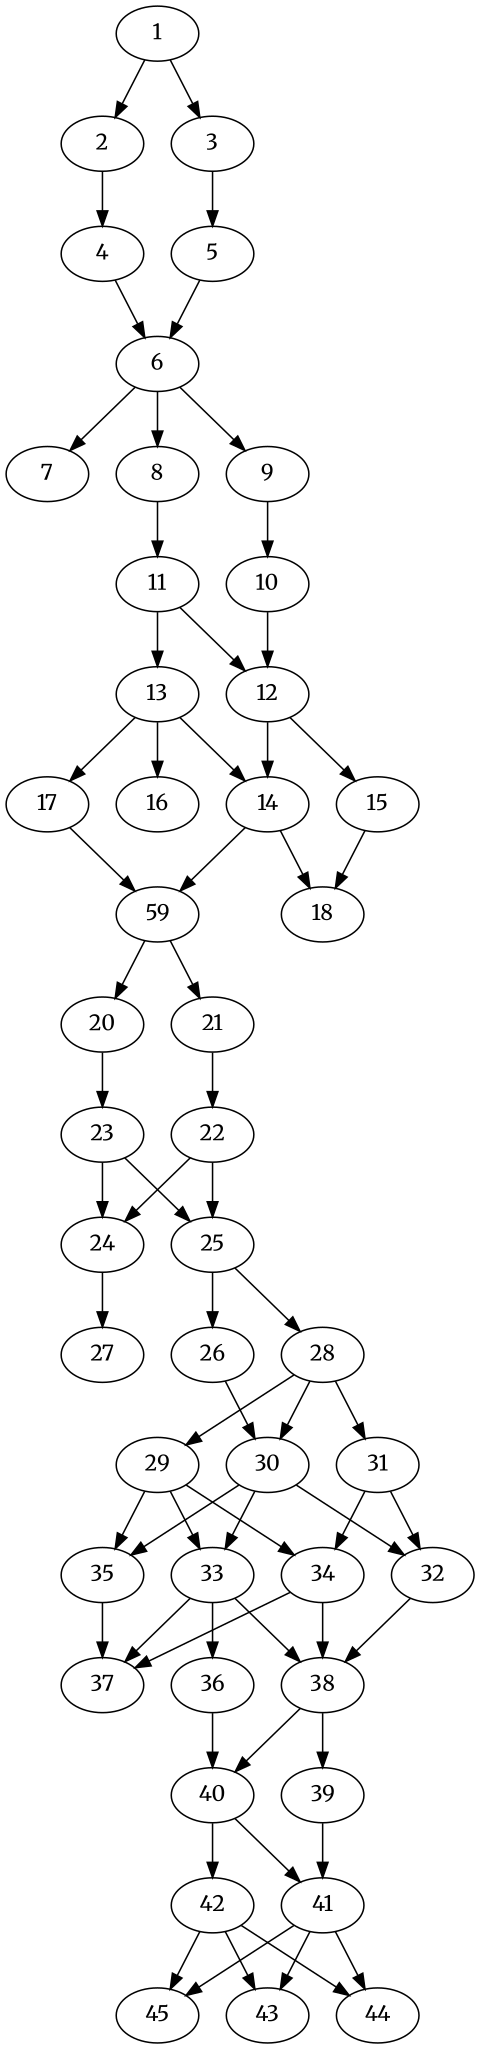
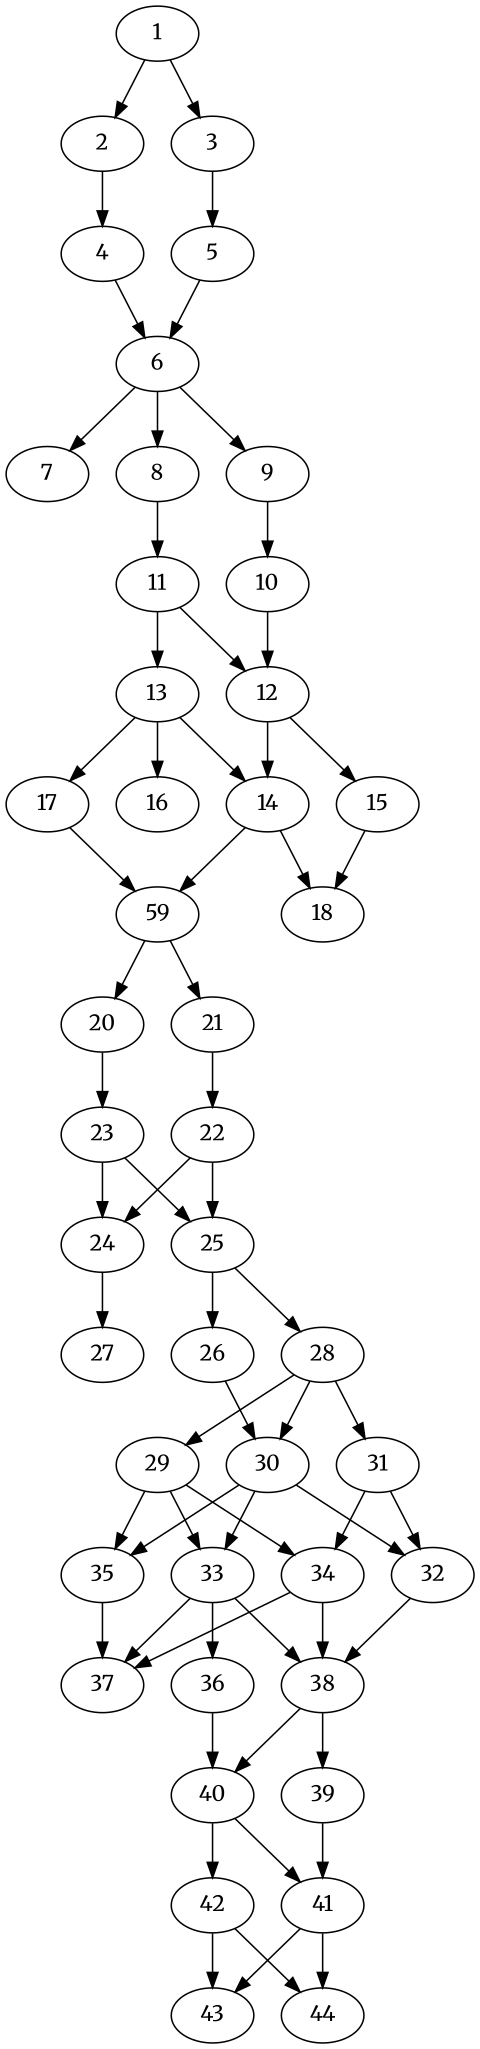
(158, 2015) -> none
